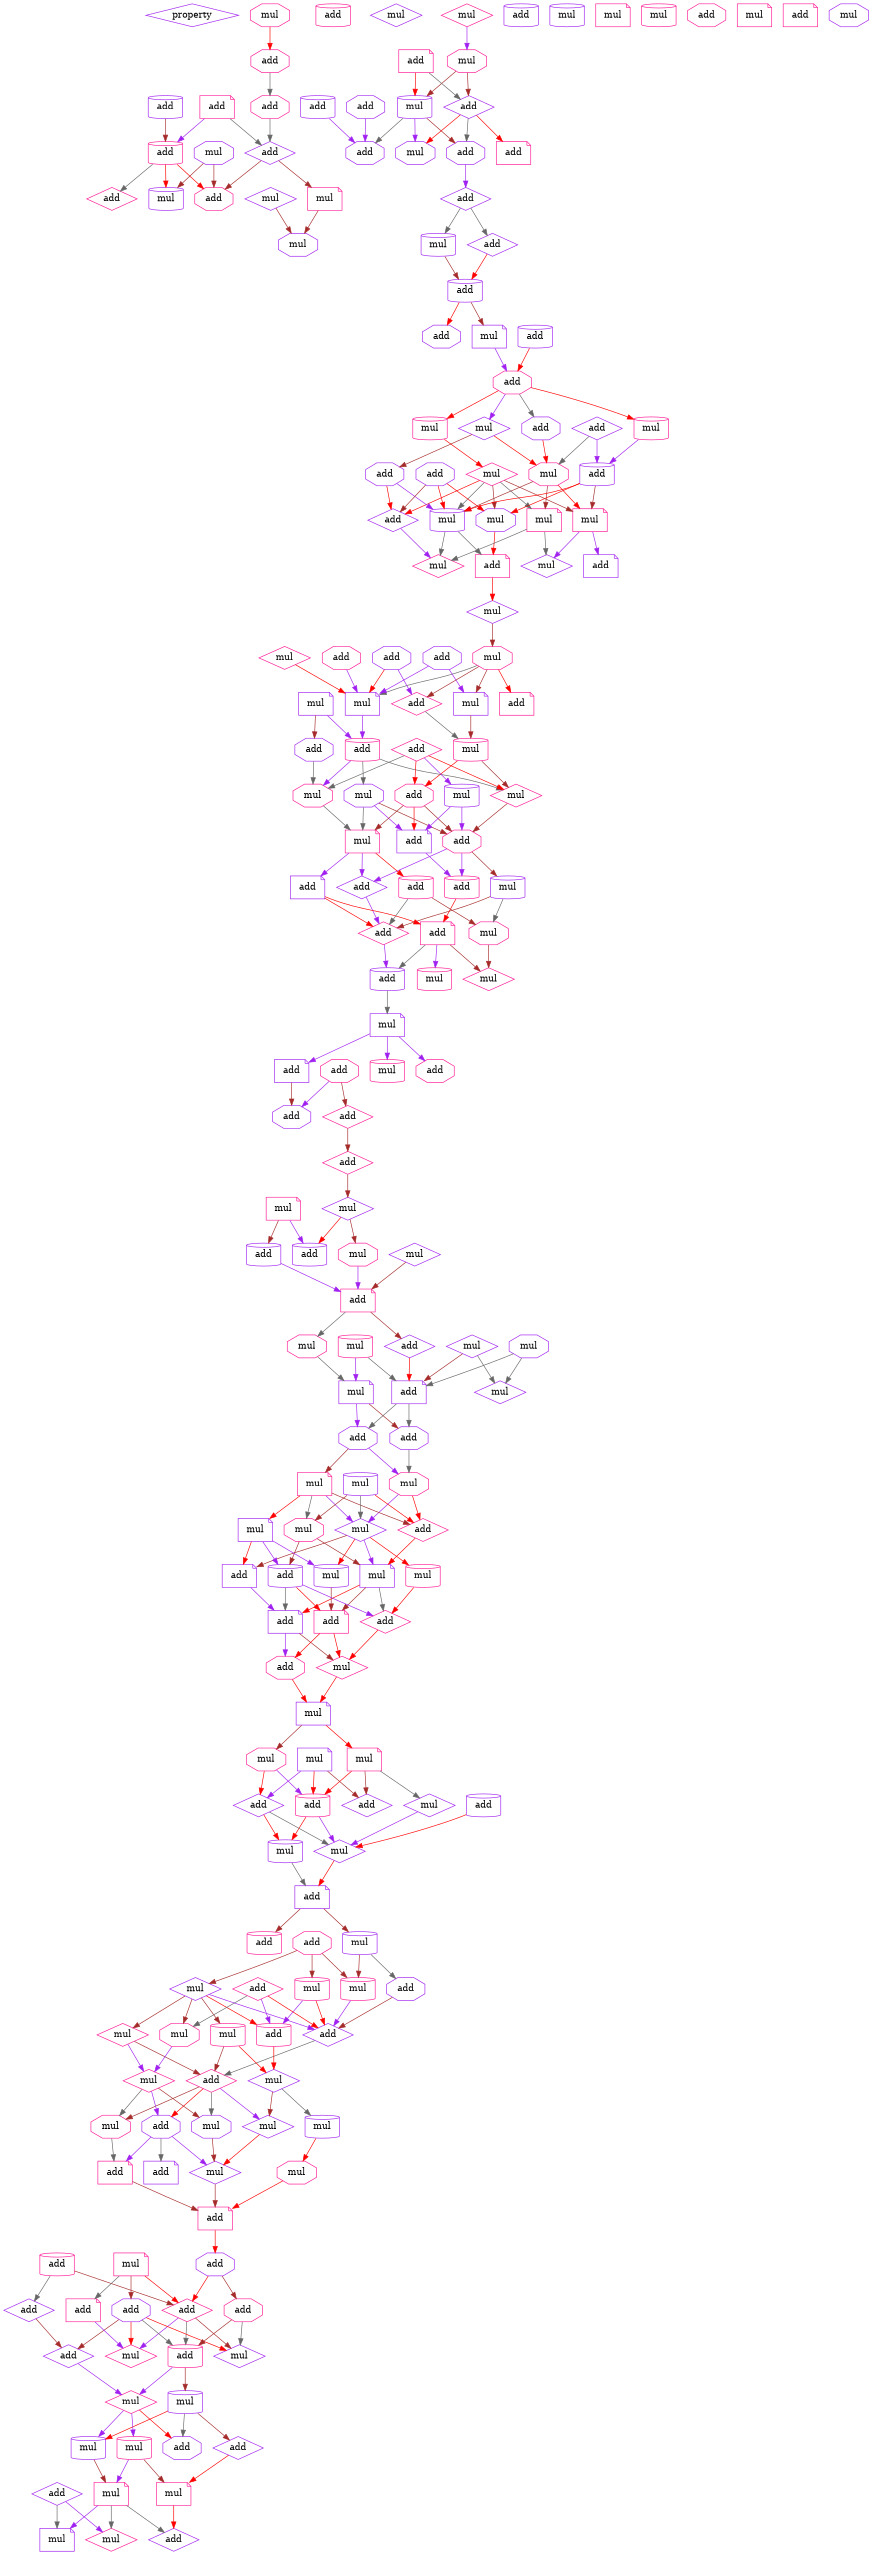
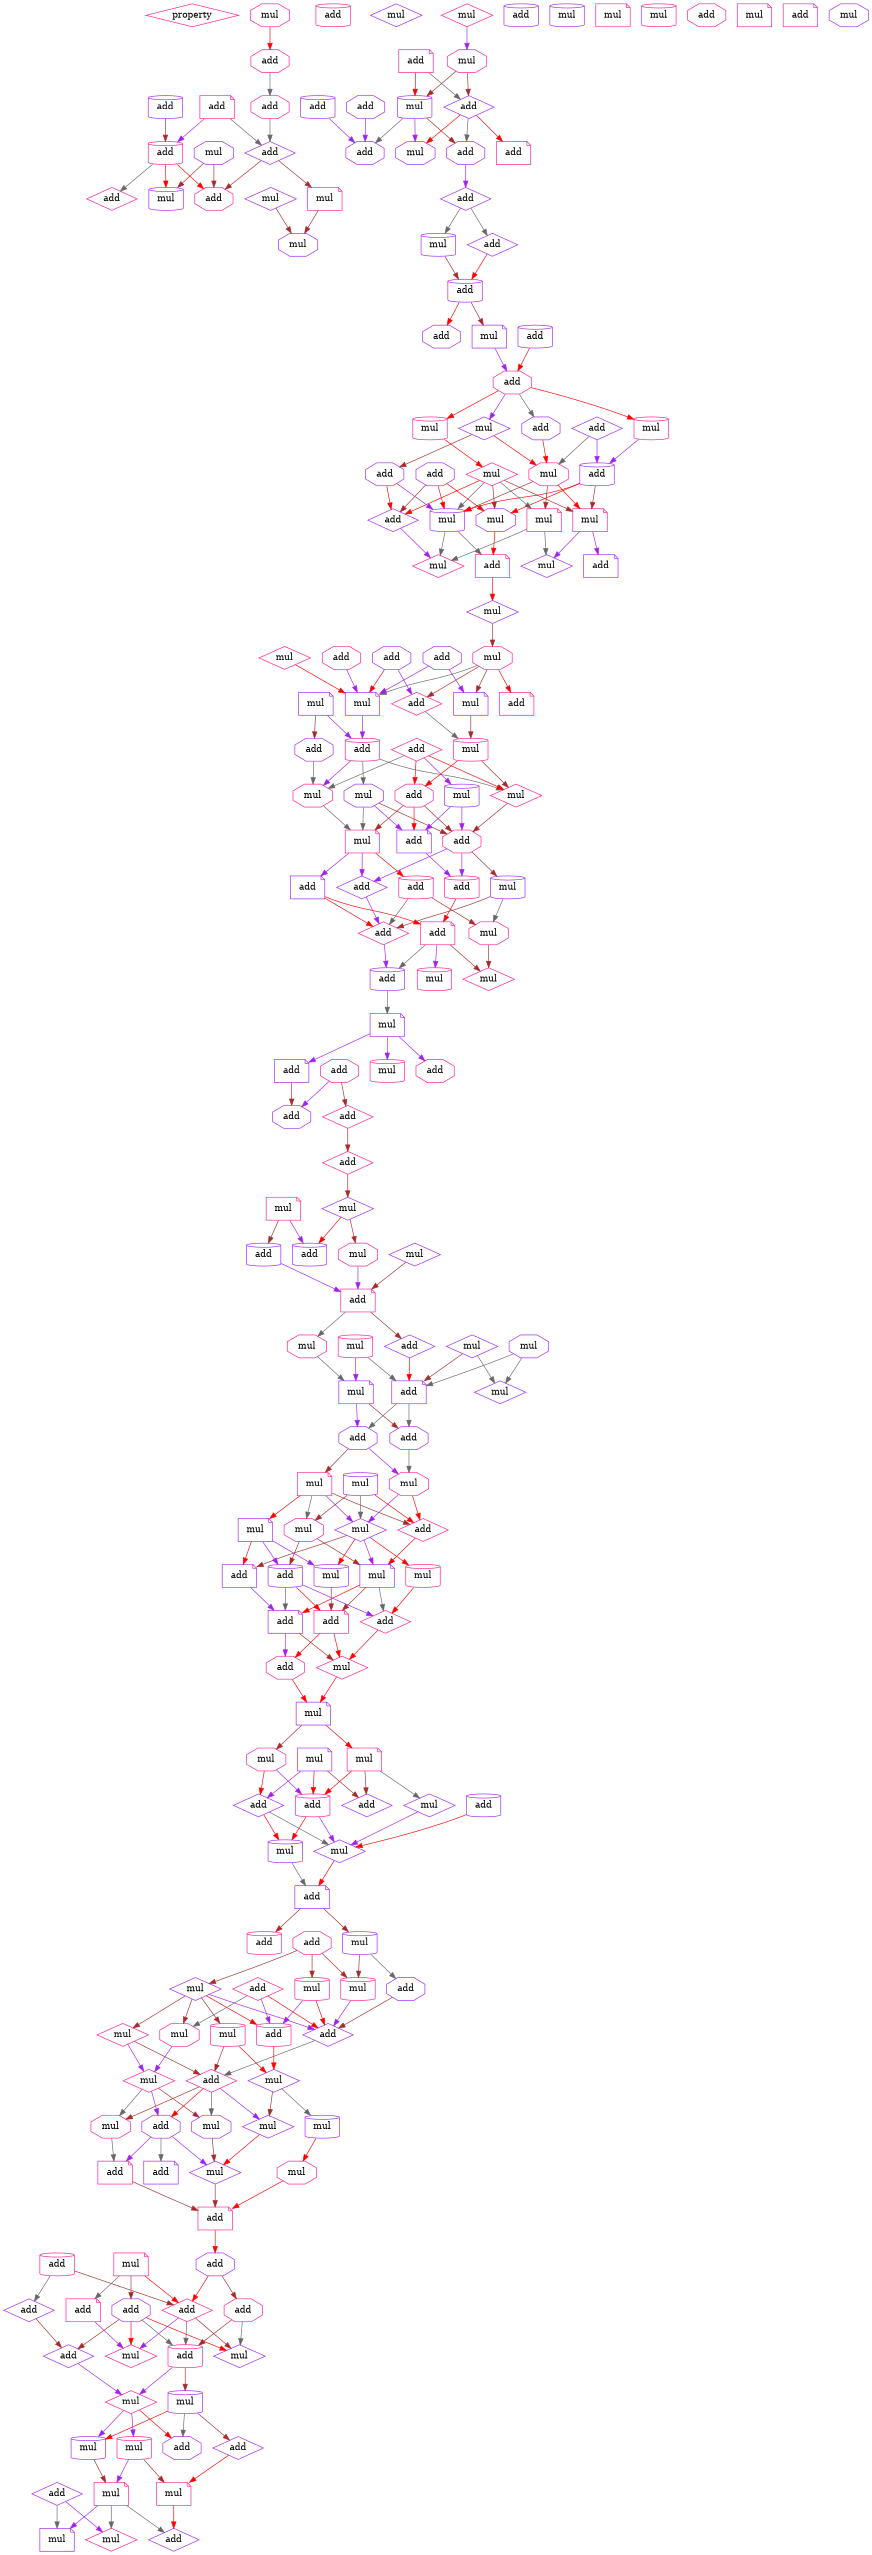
(192, 15) -> (192, 15)
